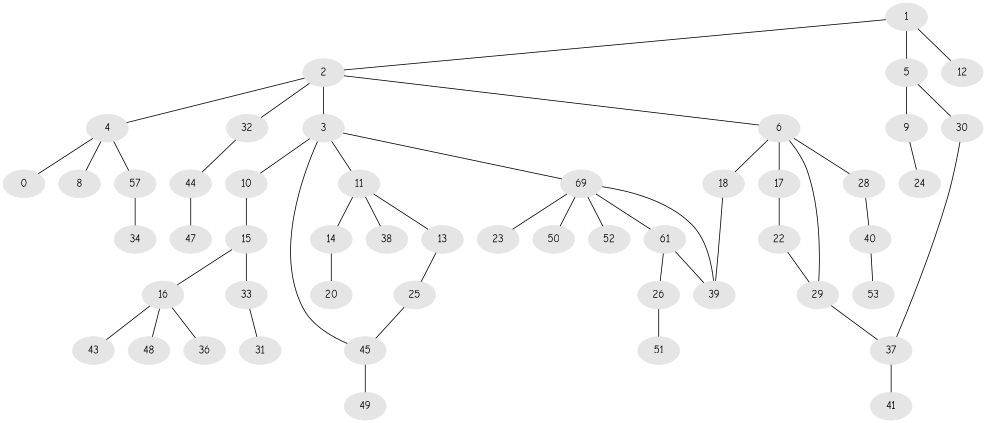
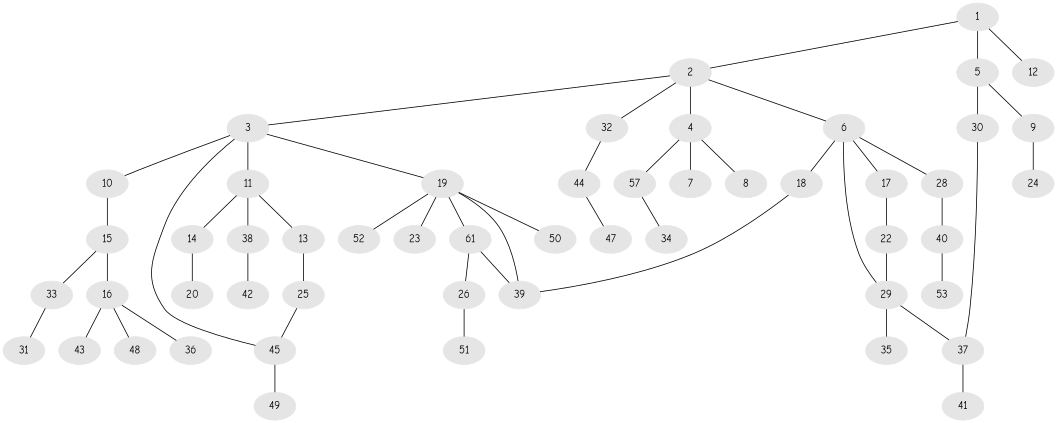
(24, 184) -> (690, 184)
(581, 184) -> (442, 184)
none -> (248, 295)
none -> (887, 351)
